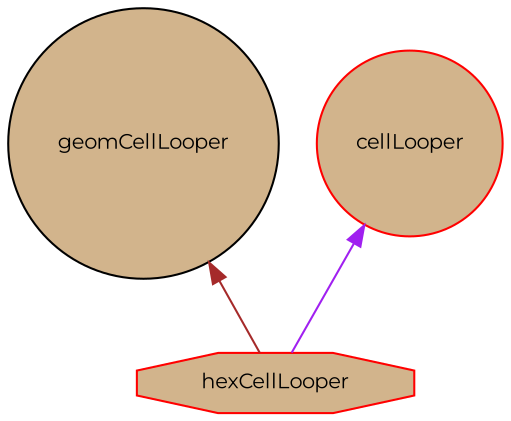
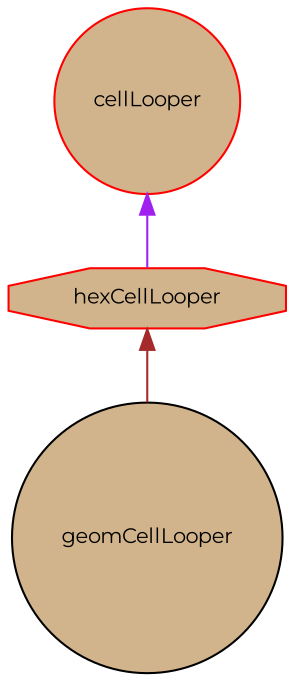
(240, 317) -> (147, 376)
